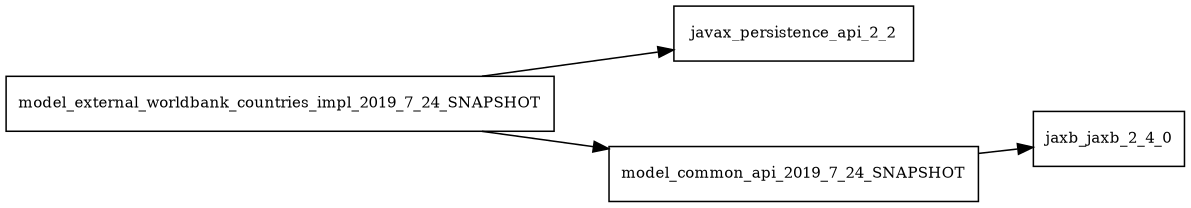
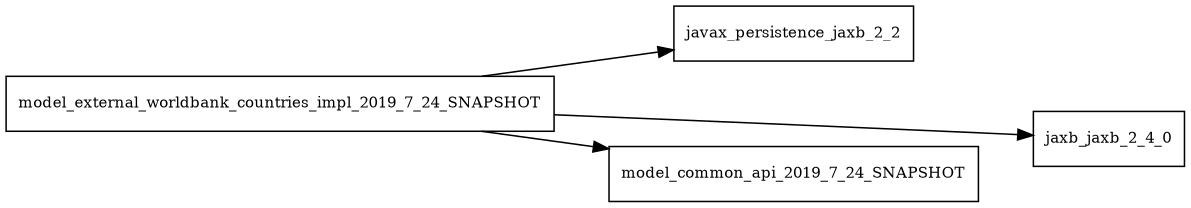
(794, 34) -> (794, 34)
(998, 151) -> (786, 124)
